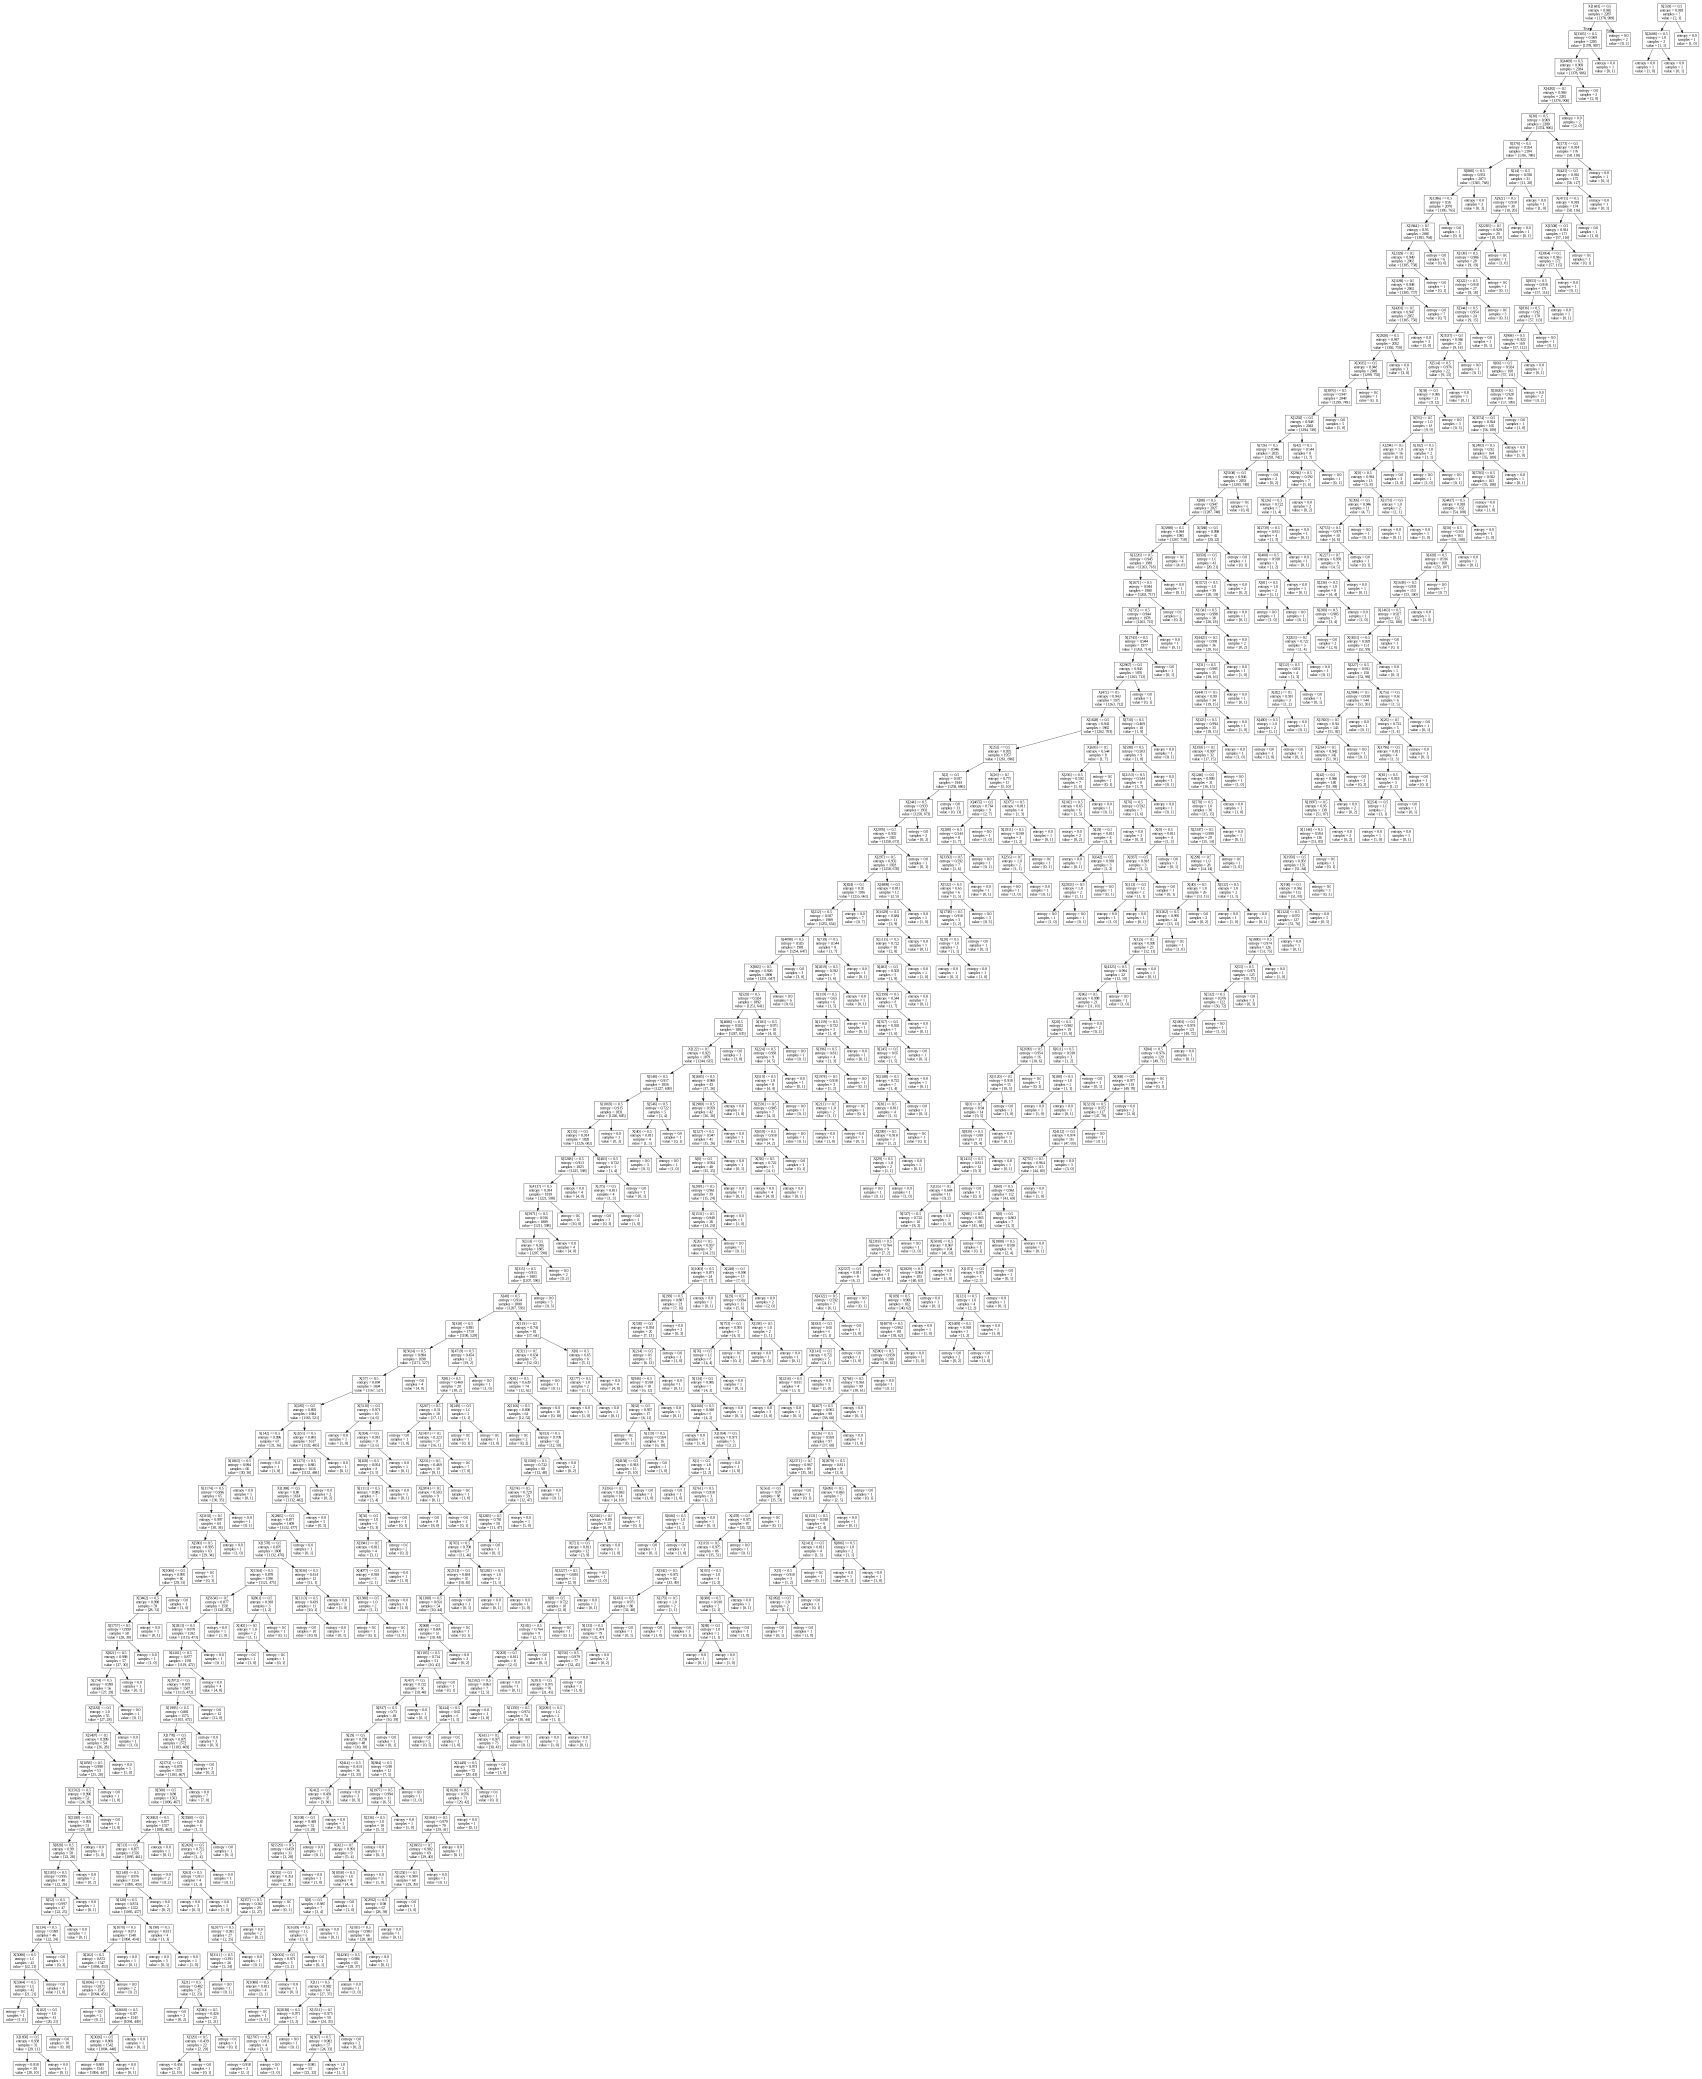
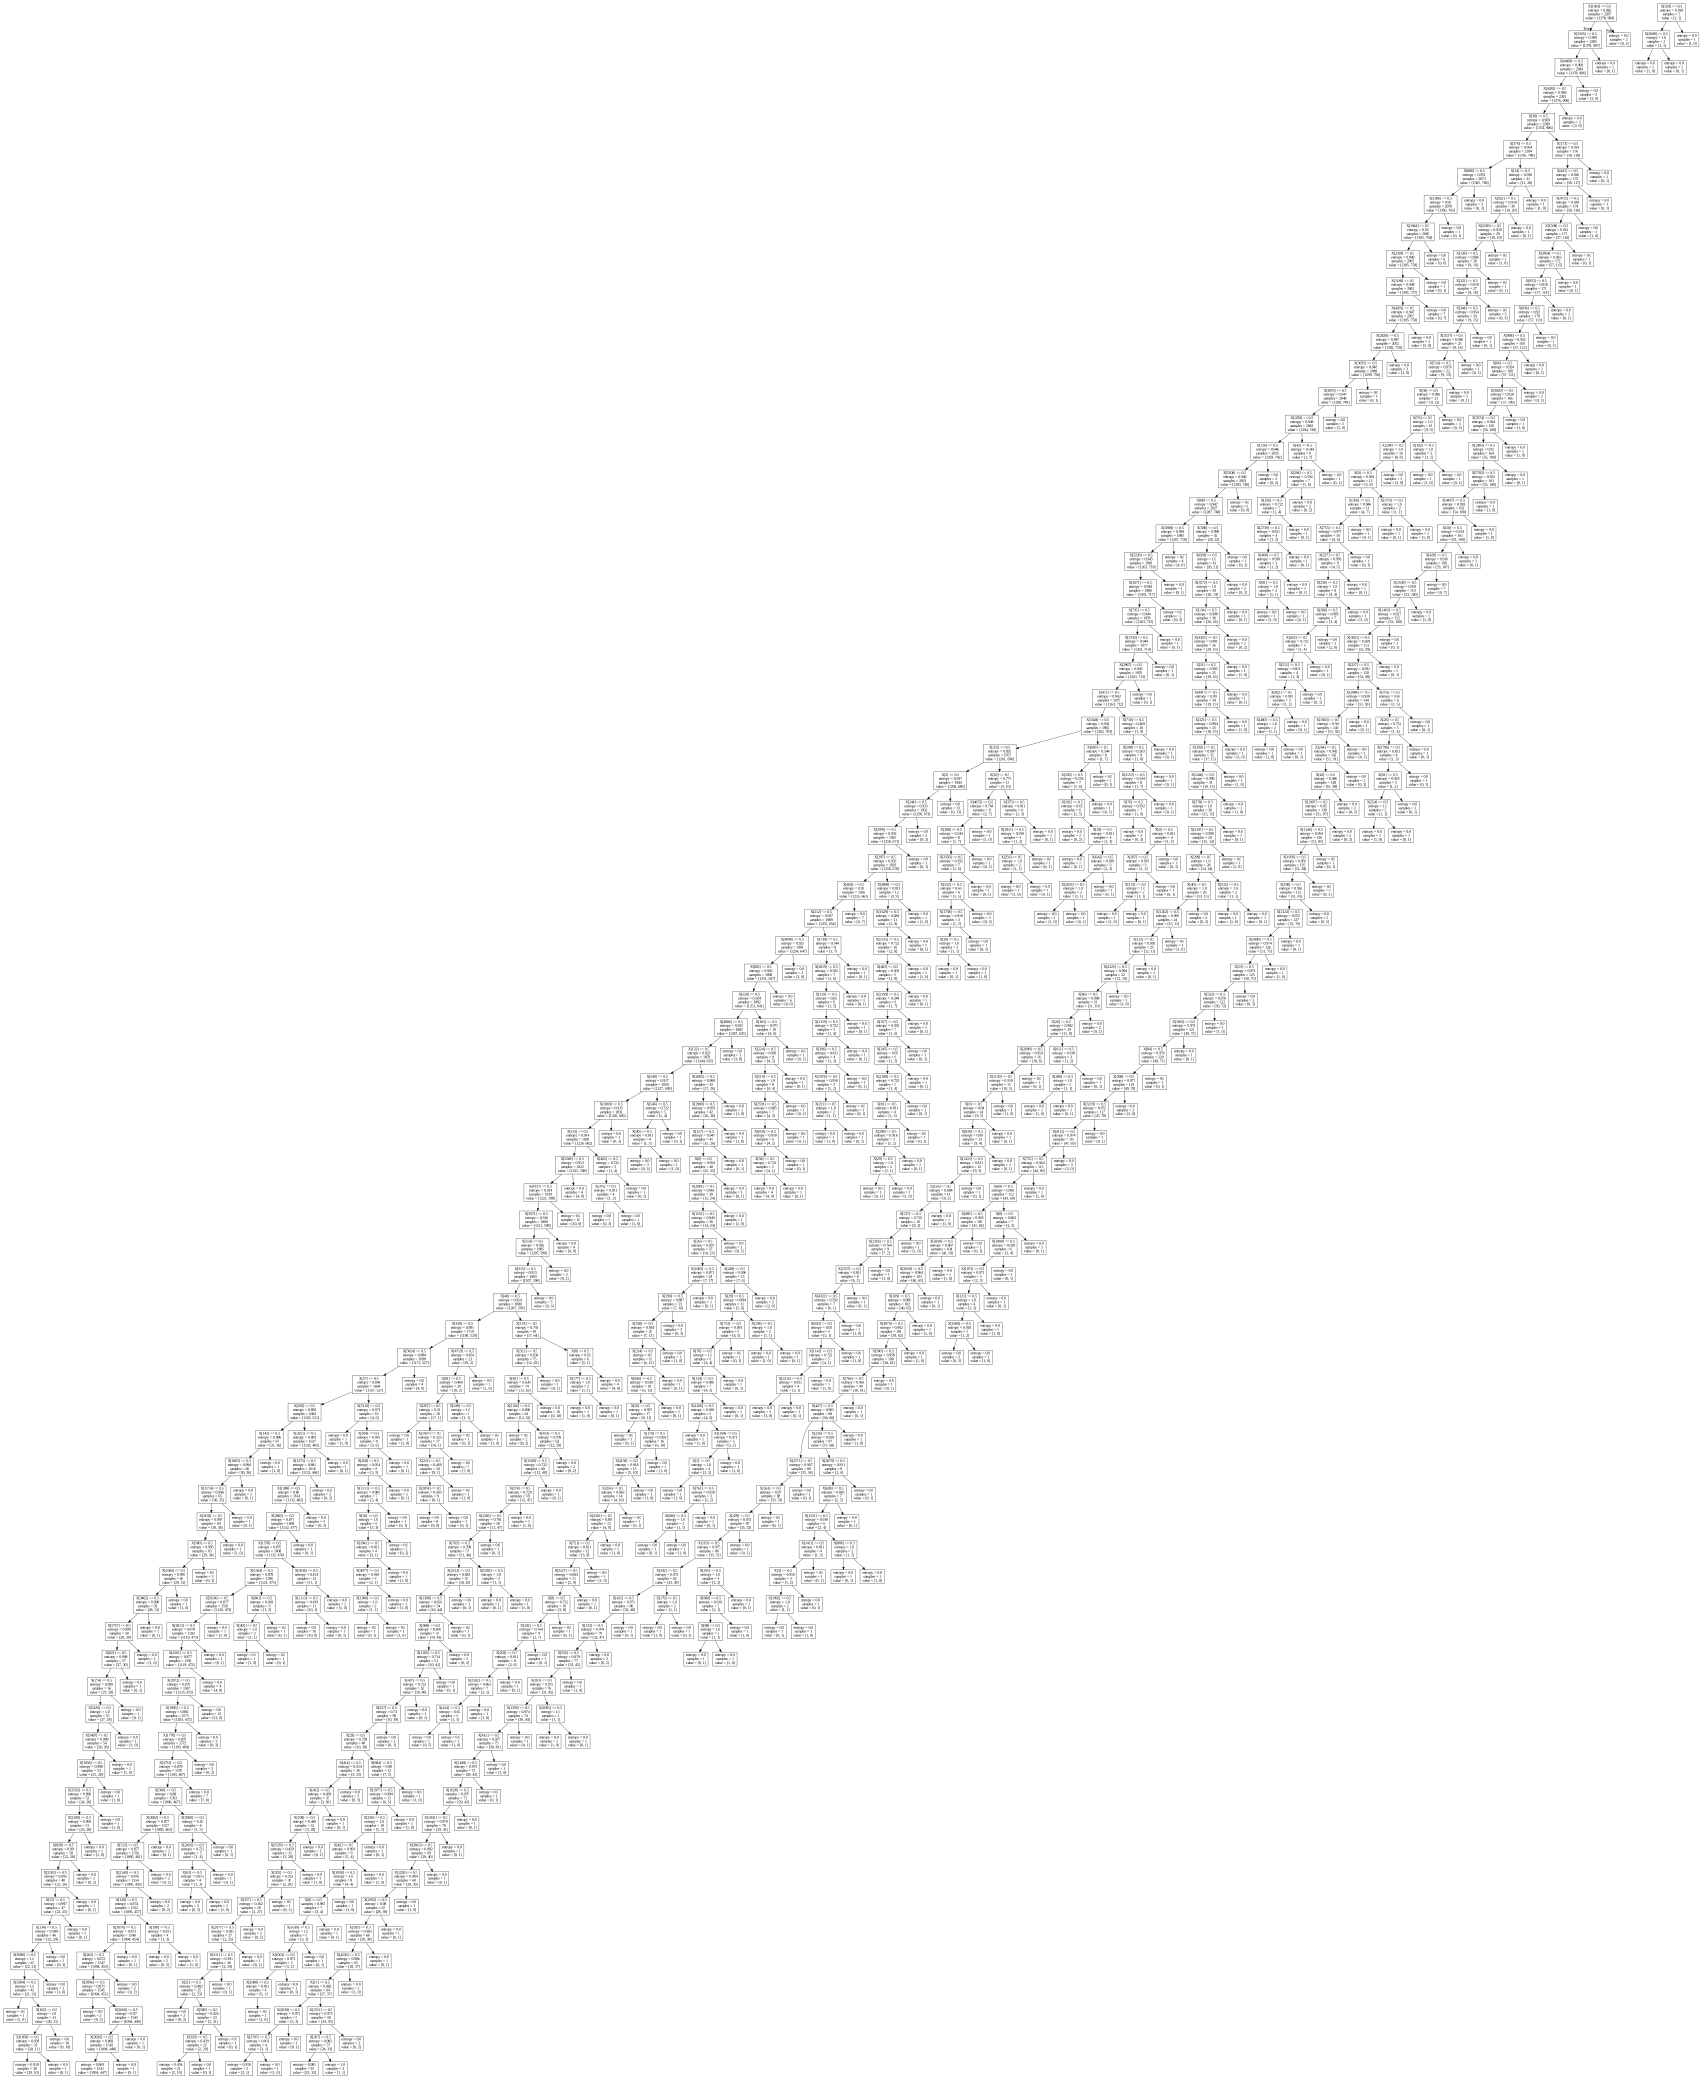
(370, 1427) -> (367, 1424)
(812, 1452) -> (804, 1437)
(386, 1714) -> (386, 1714)
(457, 1796) -> (457, 1796)
(304, 2069) -> (304, 2069)
